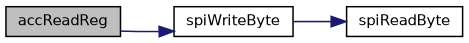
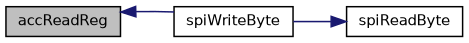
(140, 32) -> (155, 12)
